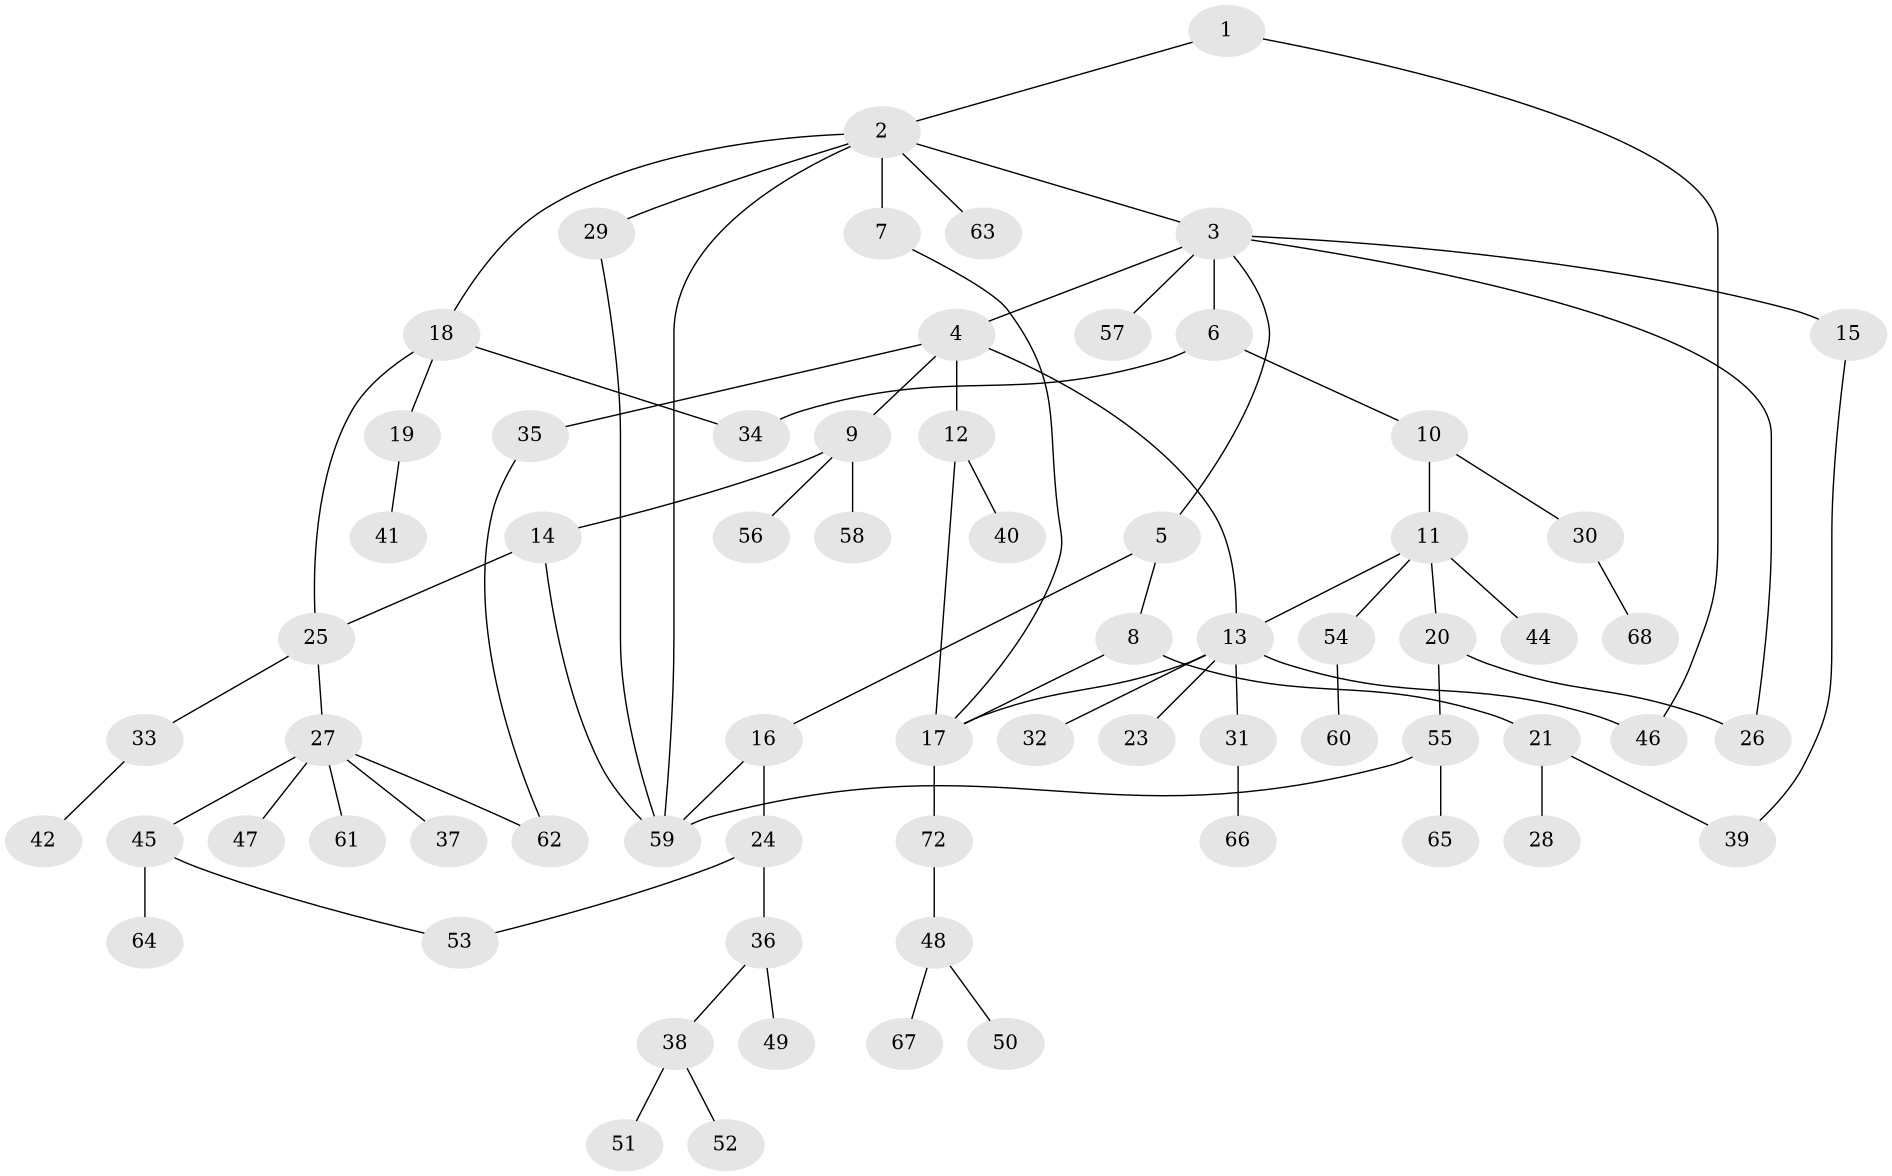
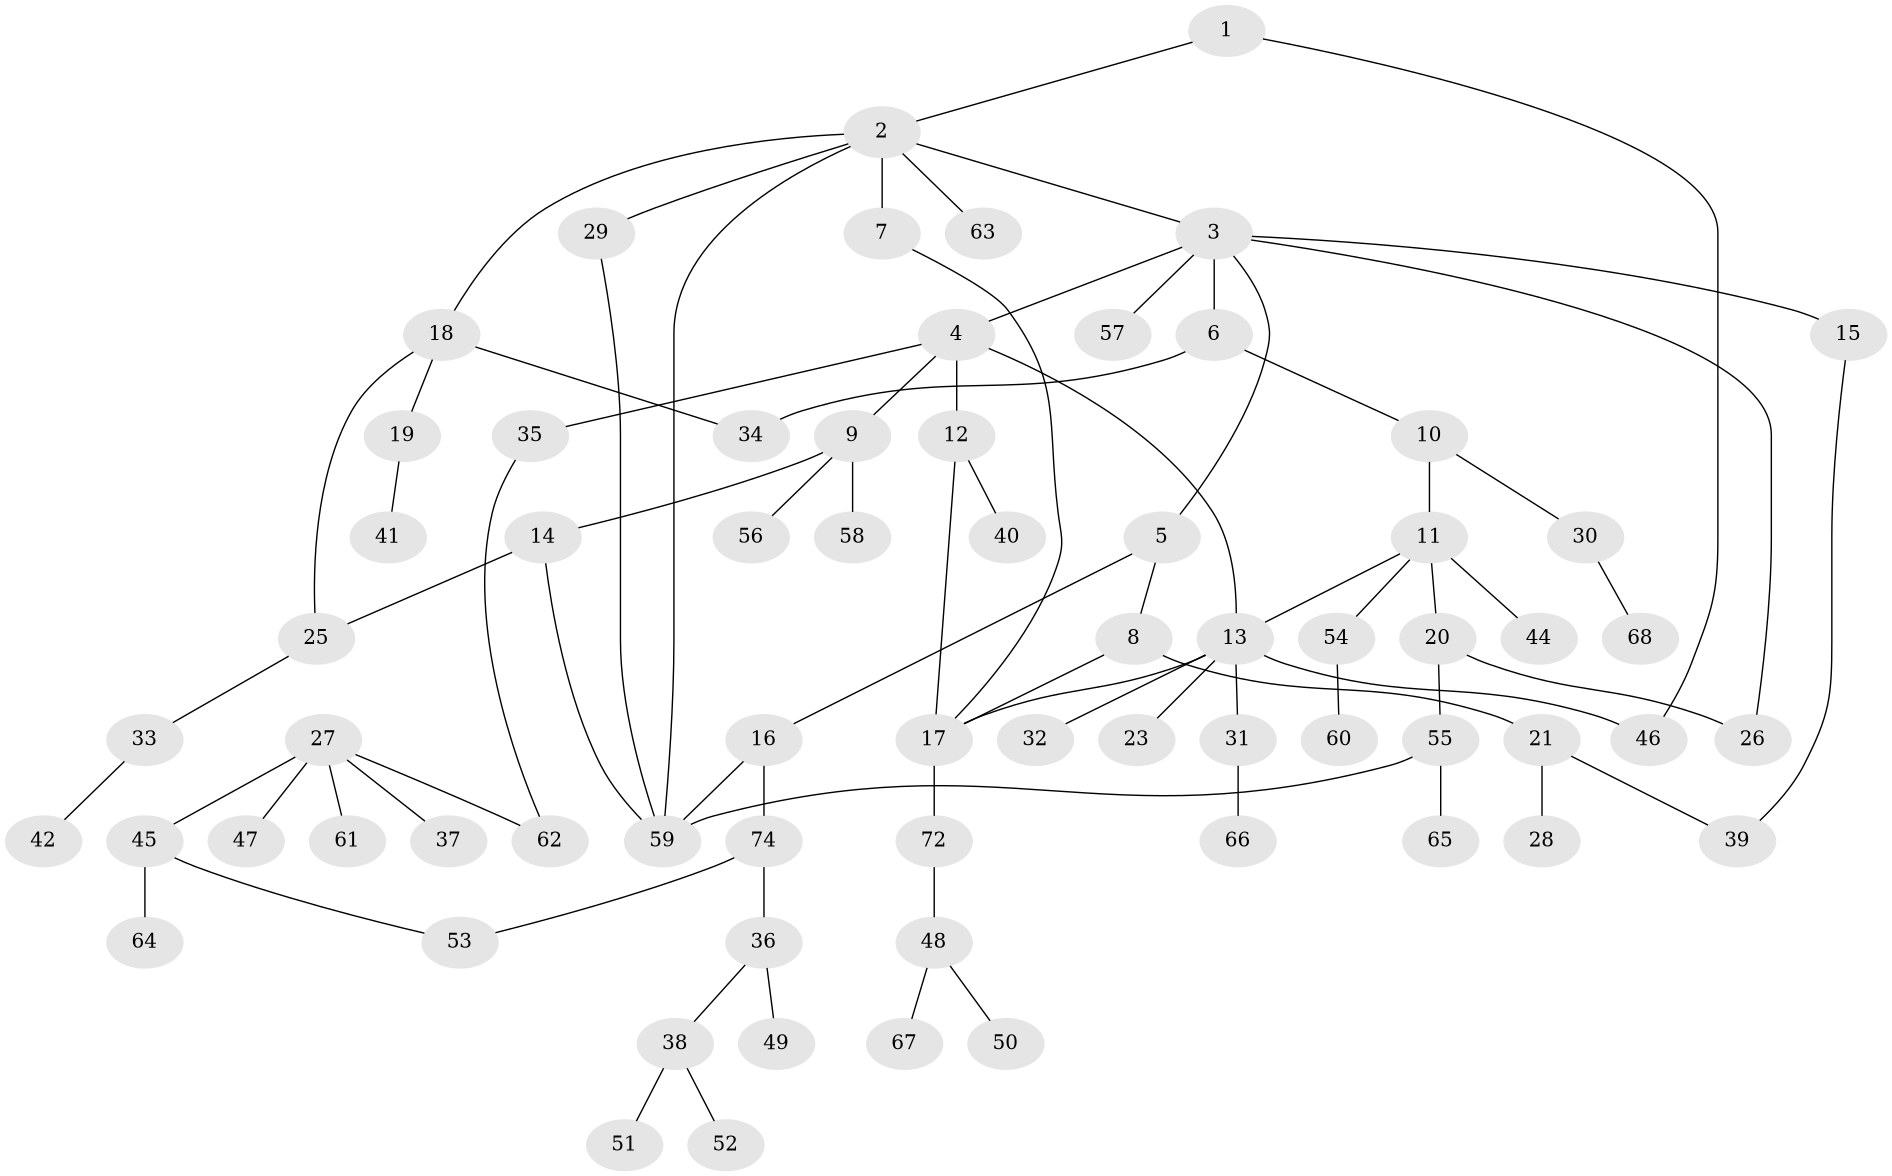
(320, 690) -> none
(764, 841) -> (764, 841)
